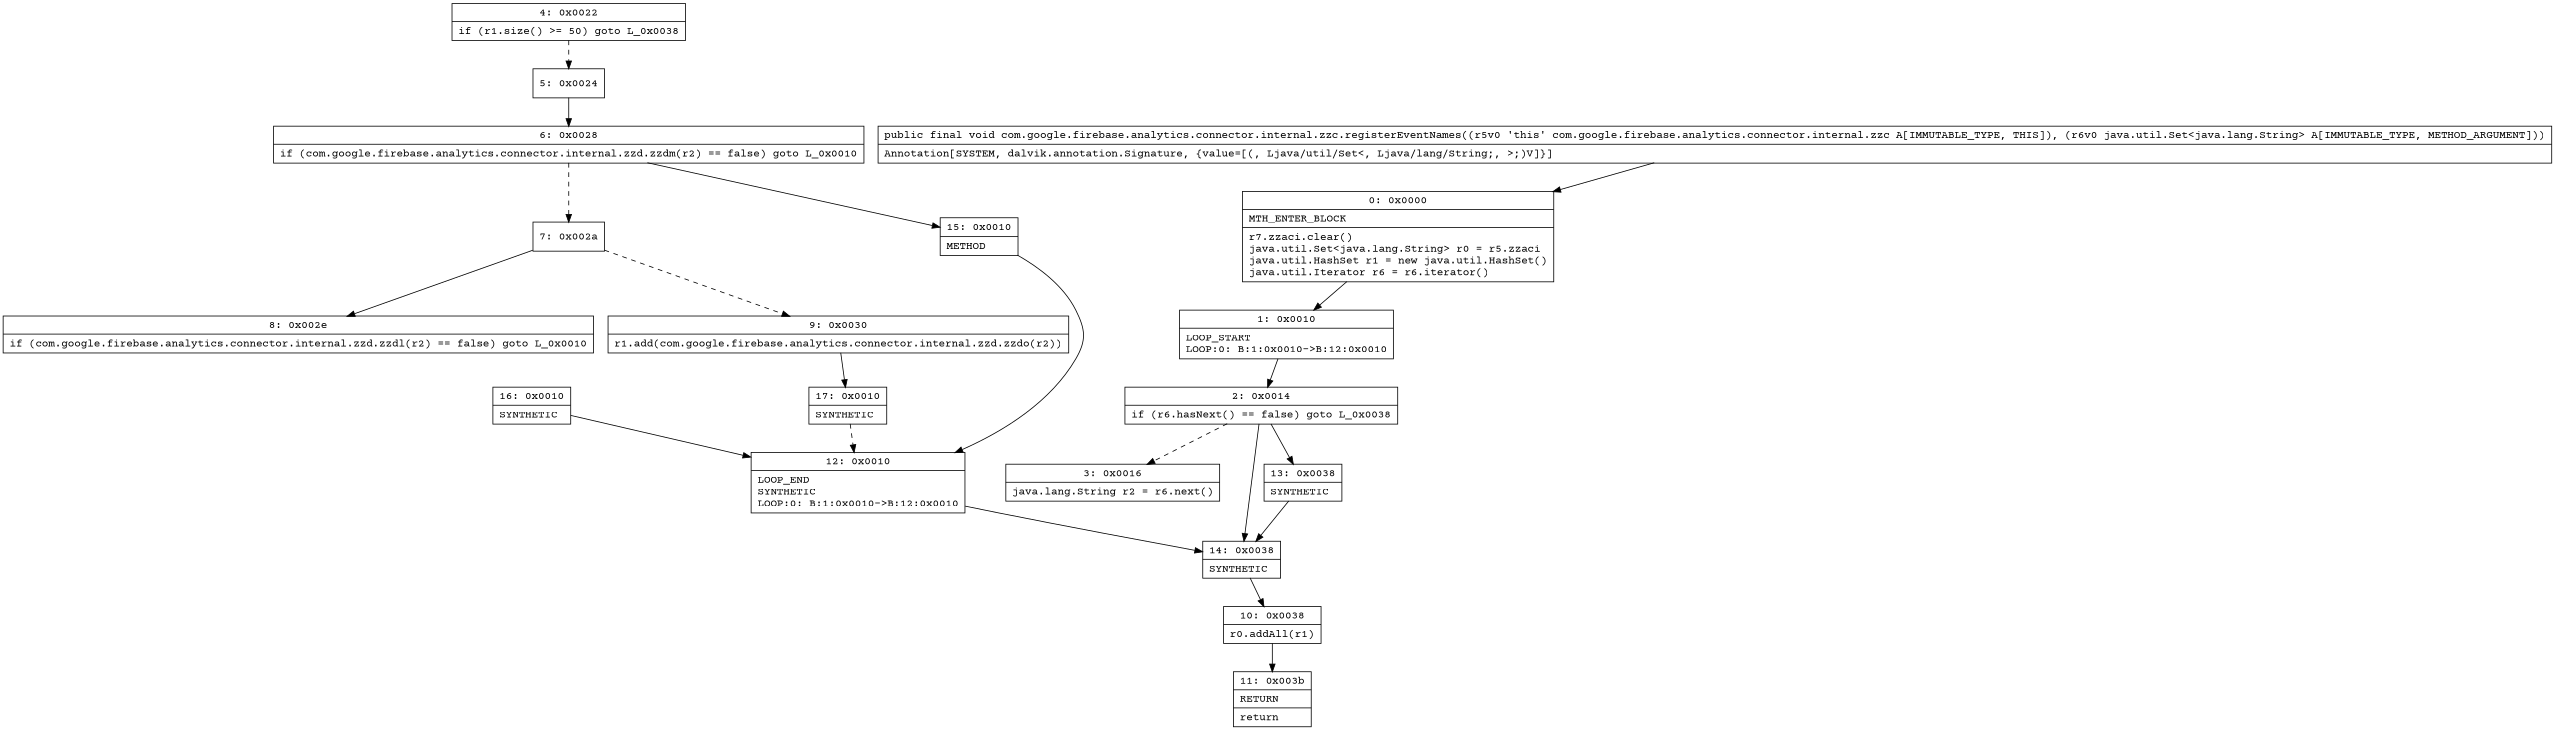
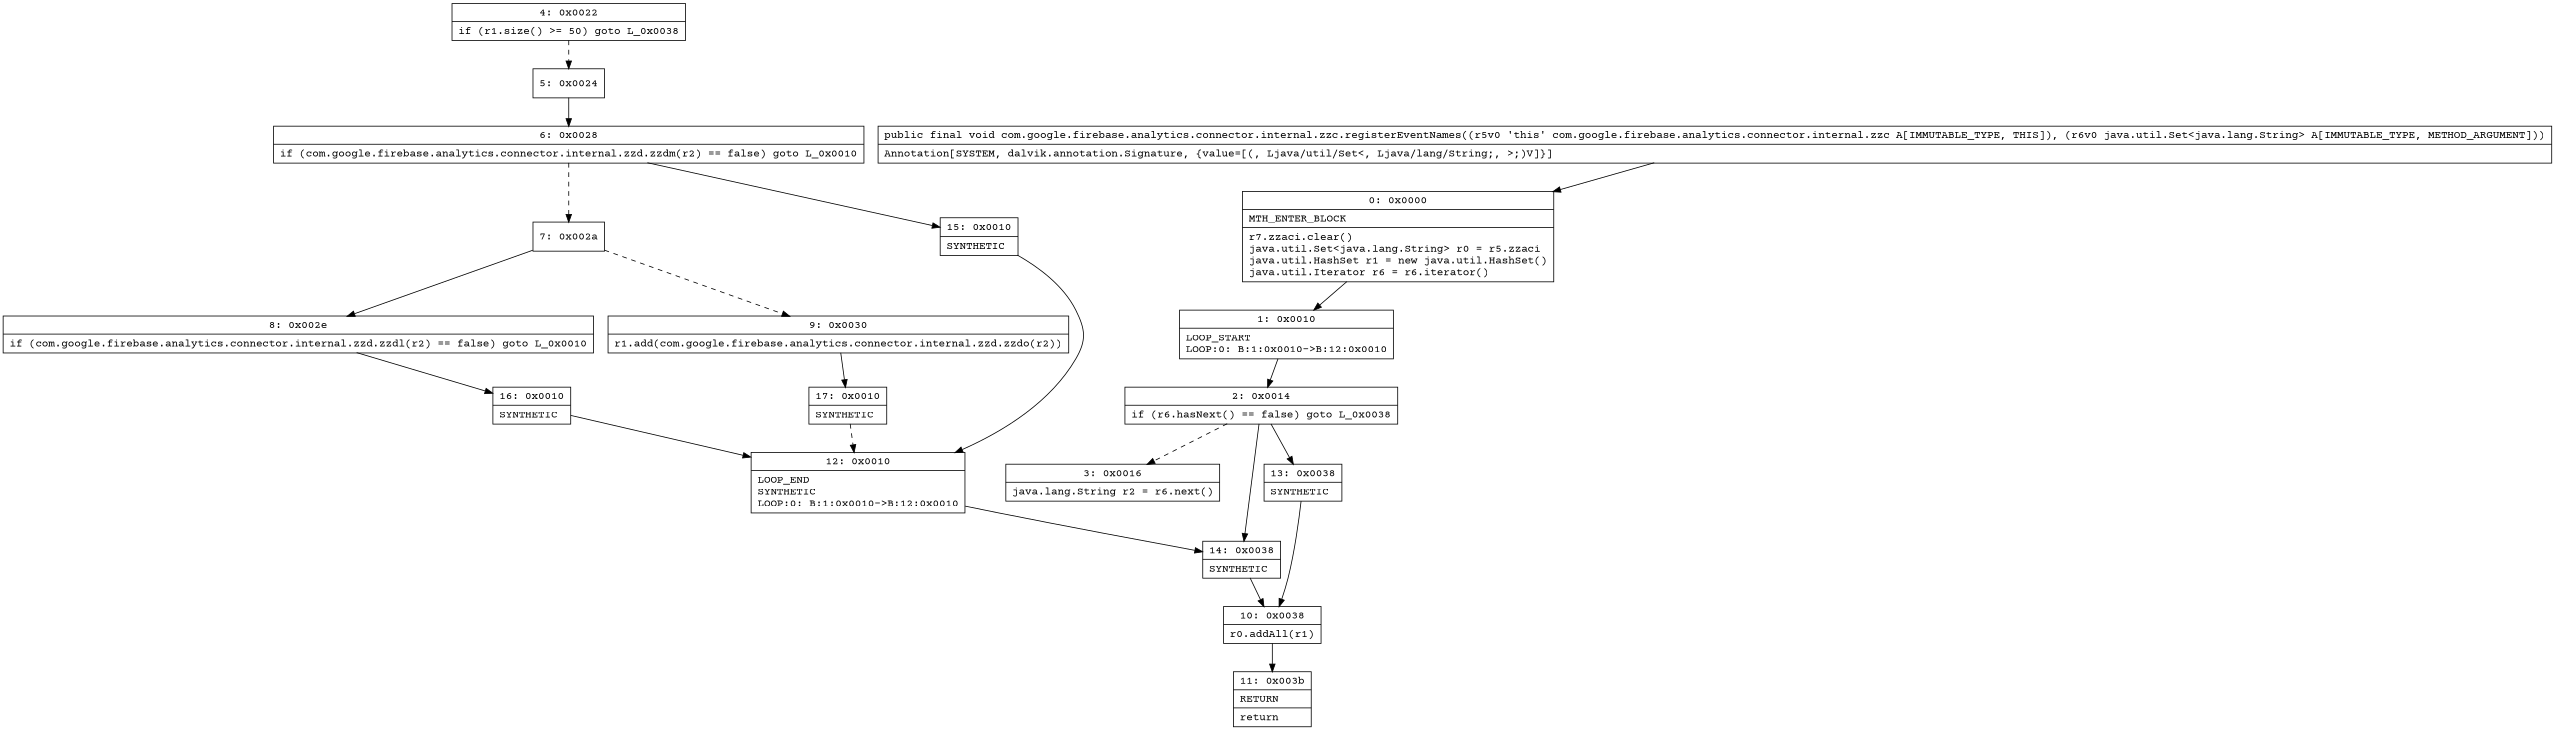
(966, 246) -> (976, 246)
none -> (421, 372)
(1275, 518) -> (1294, 551)
